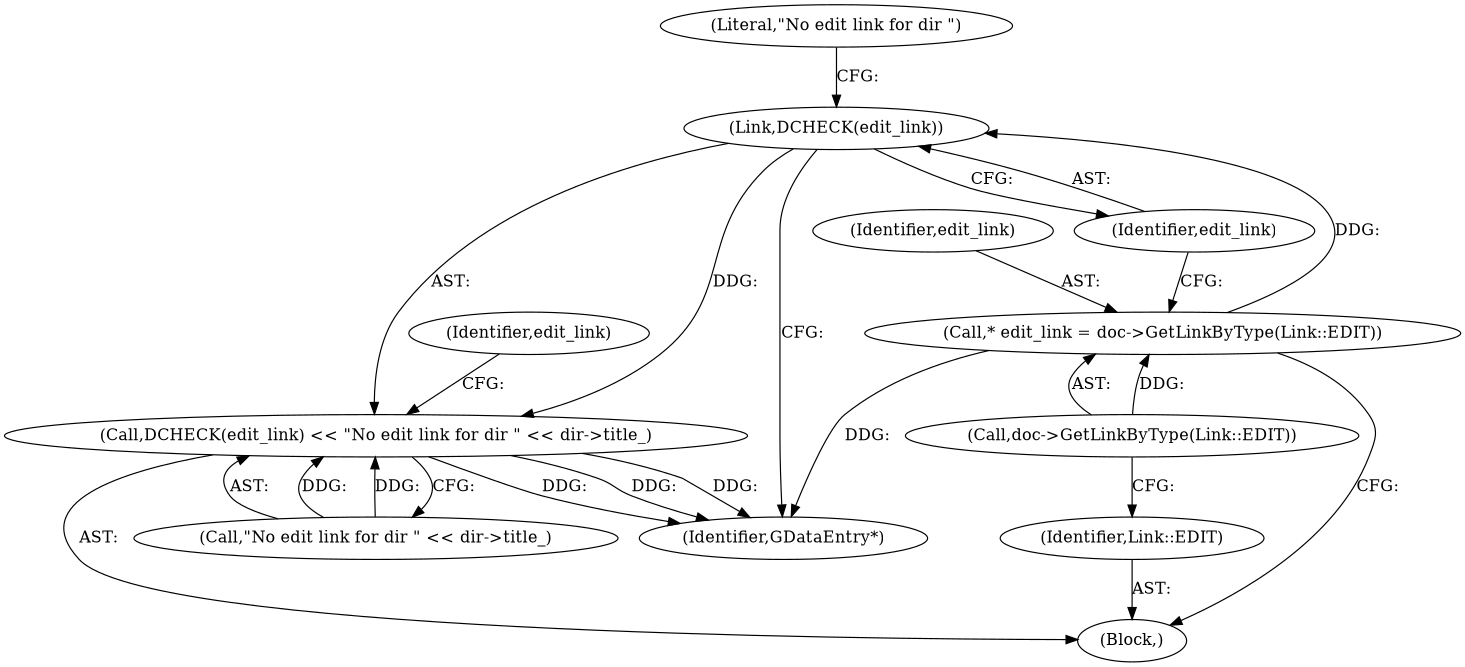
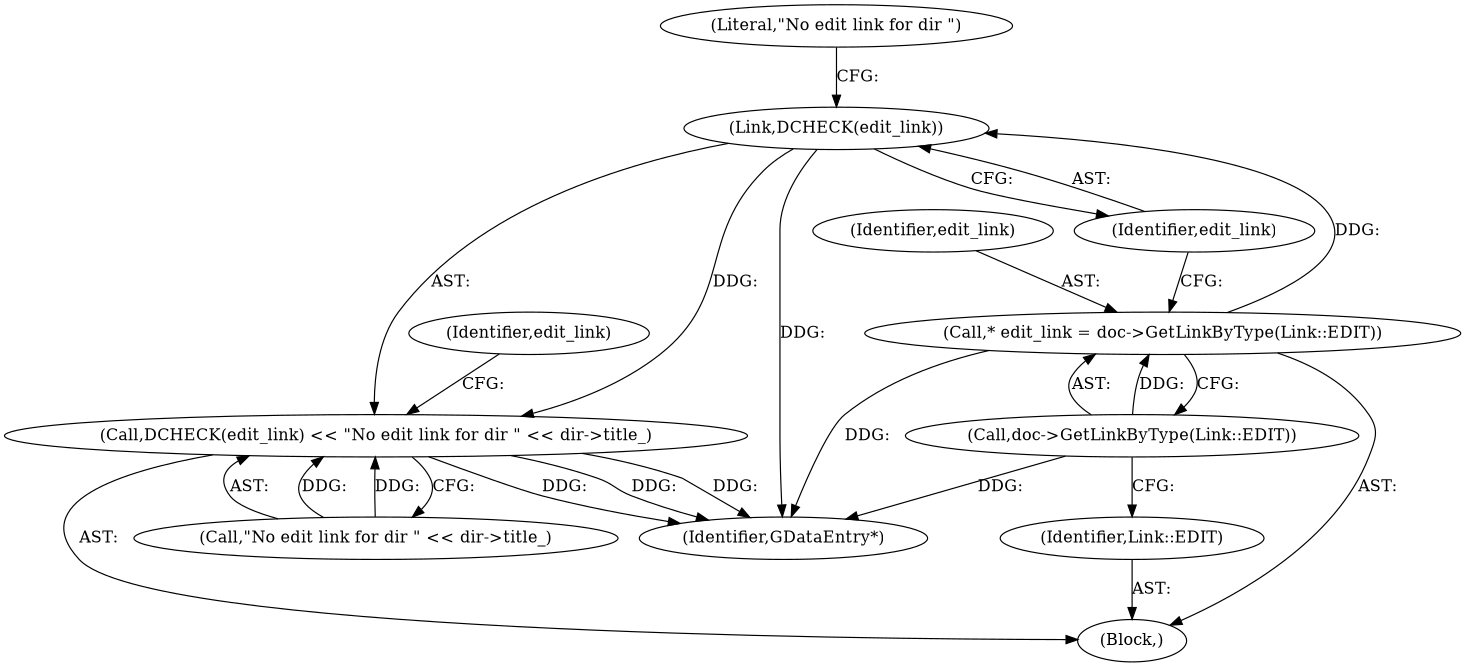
(805, 333) -> (805, 333)
none -> (1197, 381)
none -> (961, 486)
(1381, 487) -> (1381, 487)
